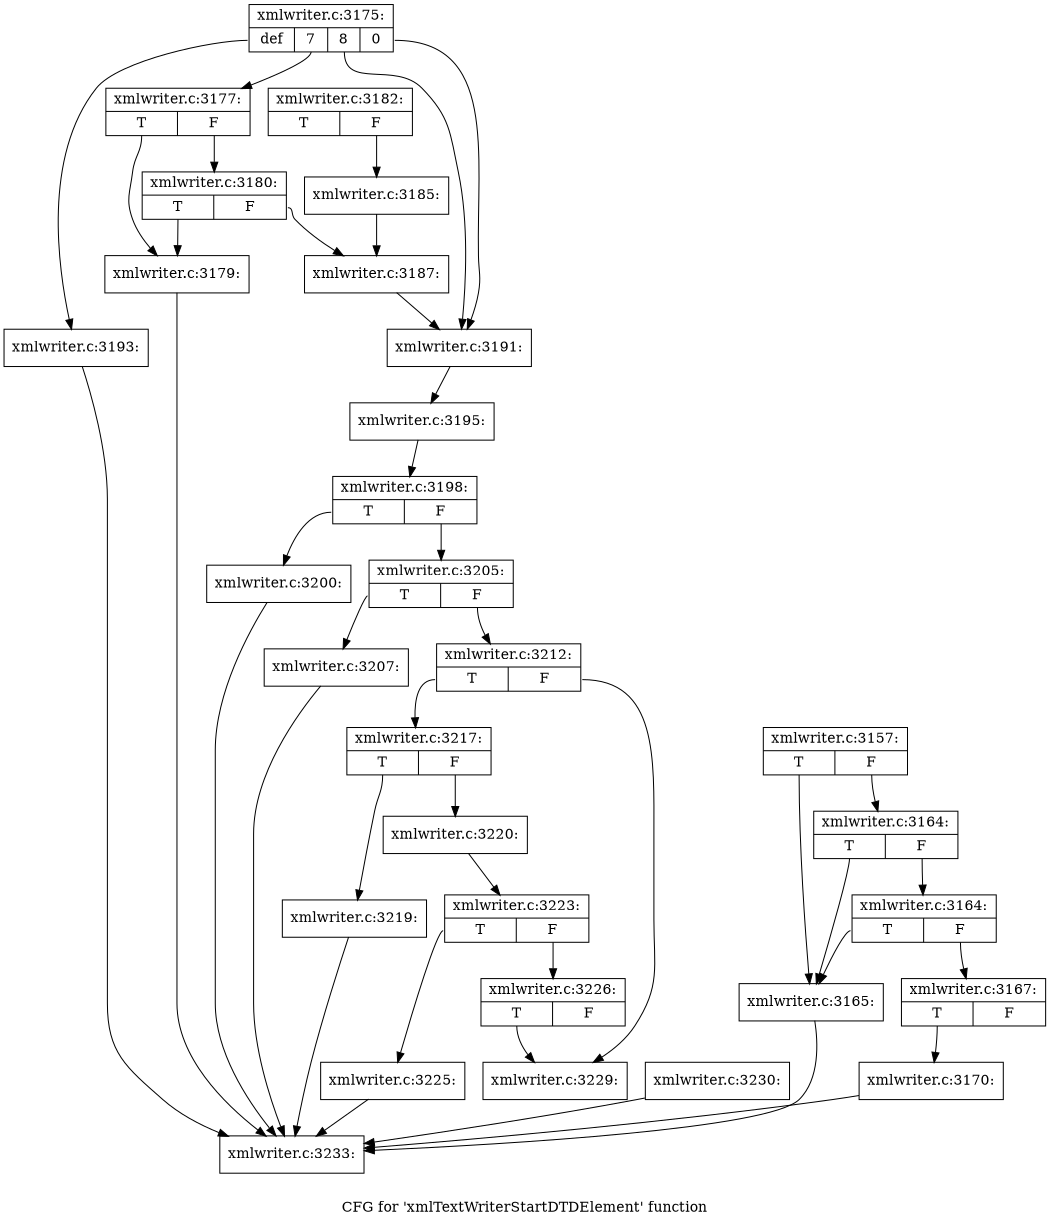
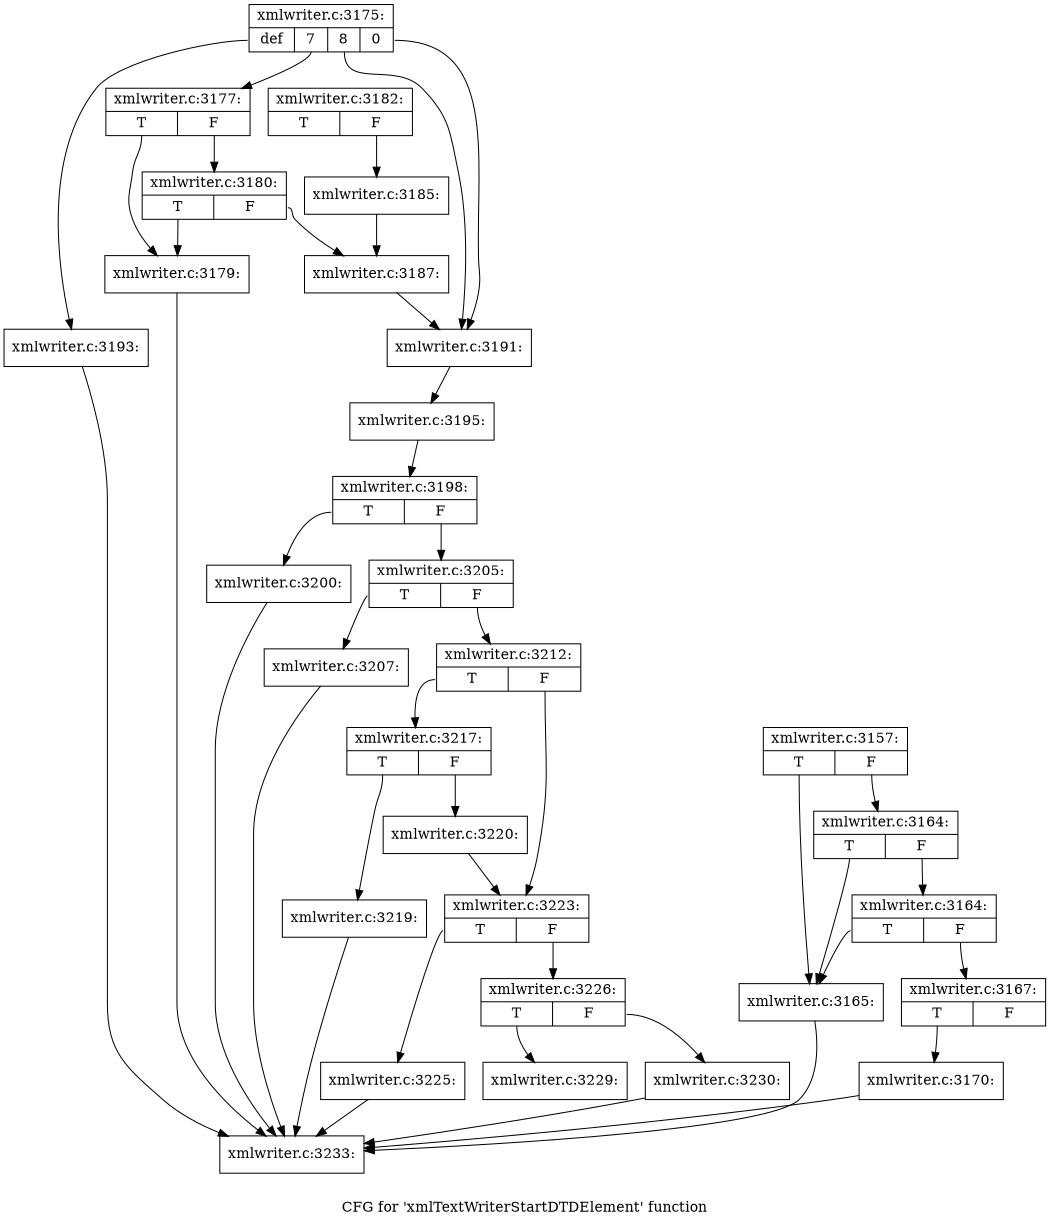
(654, 858) -> (546, 789)
none -> (666, 1027)
